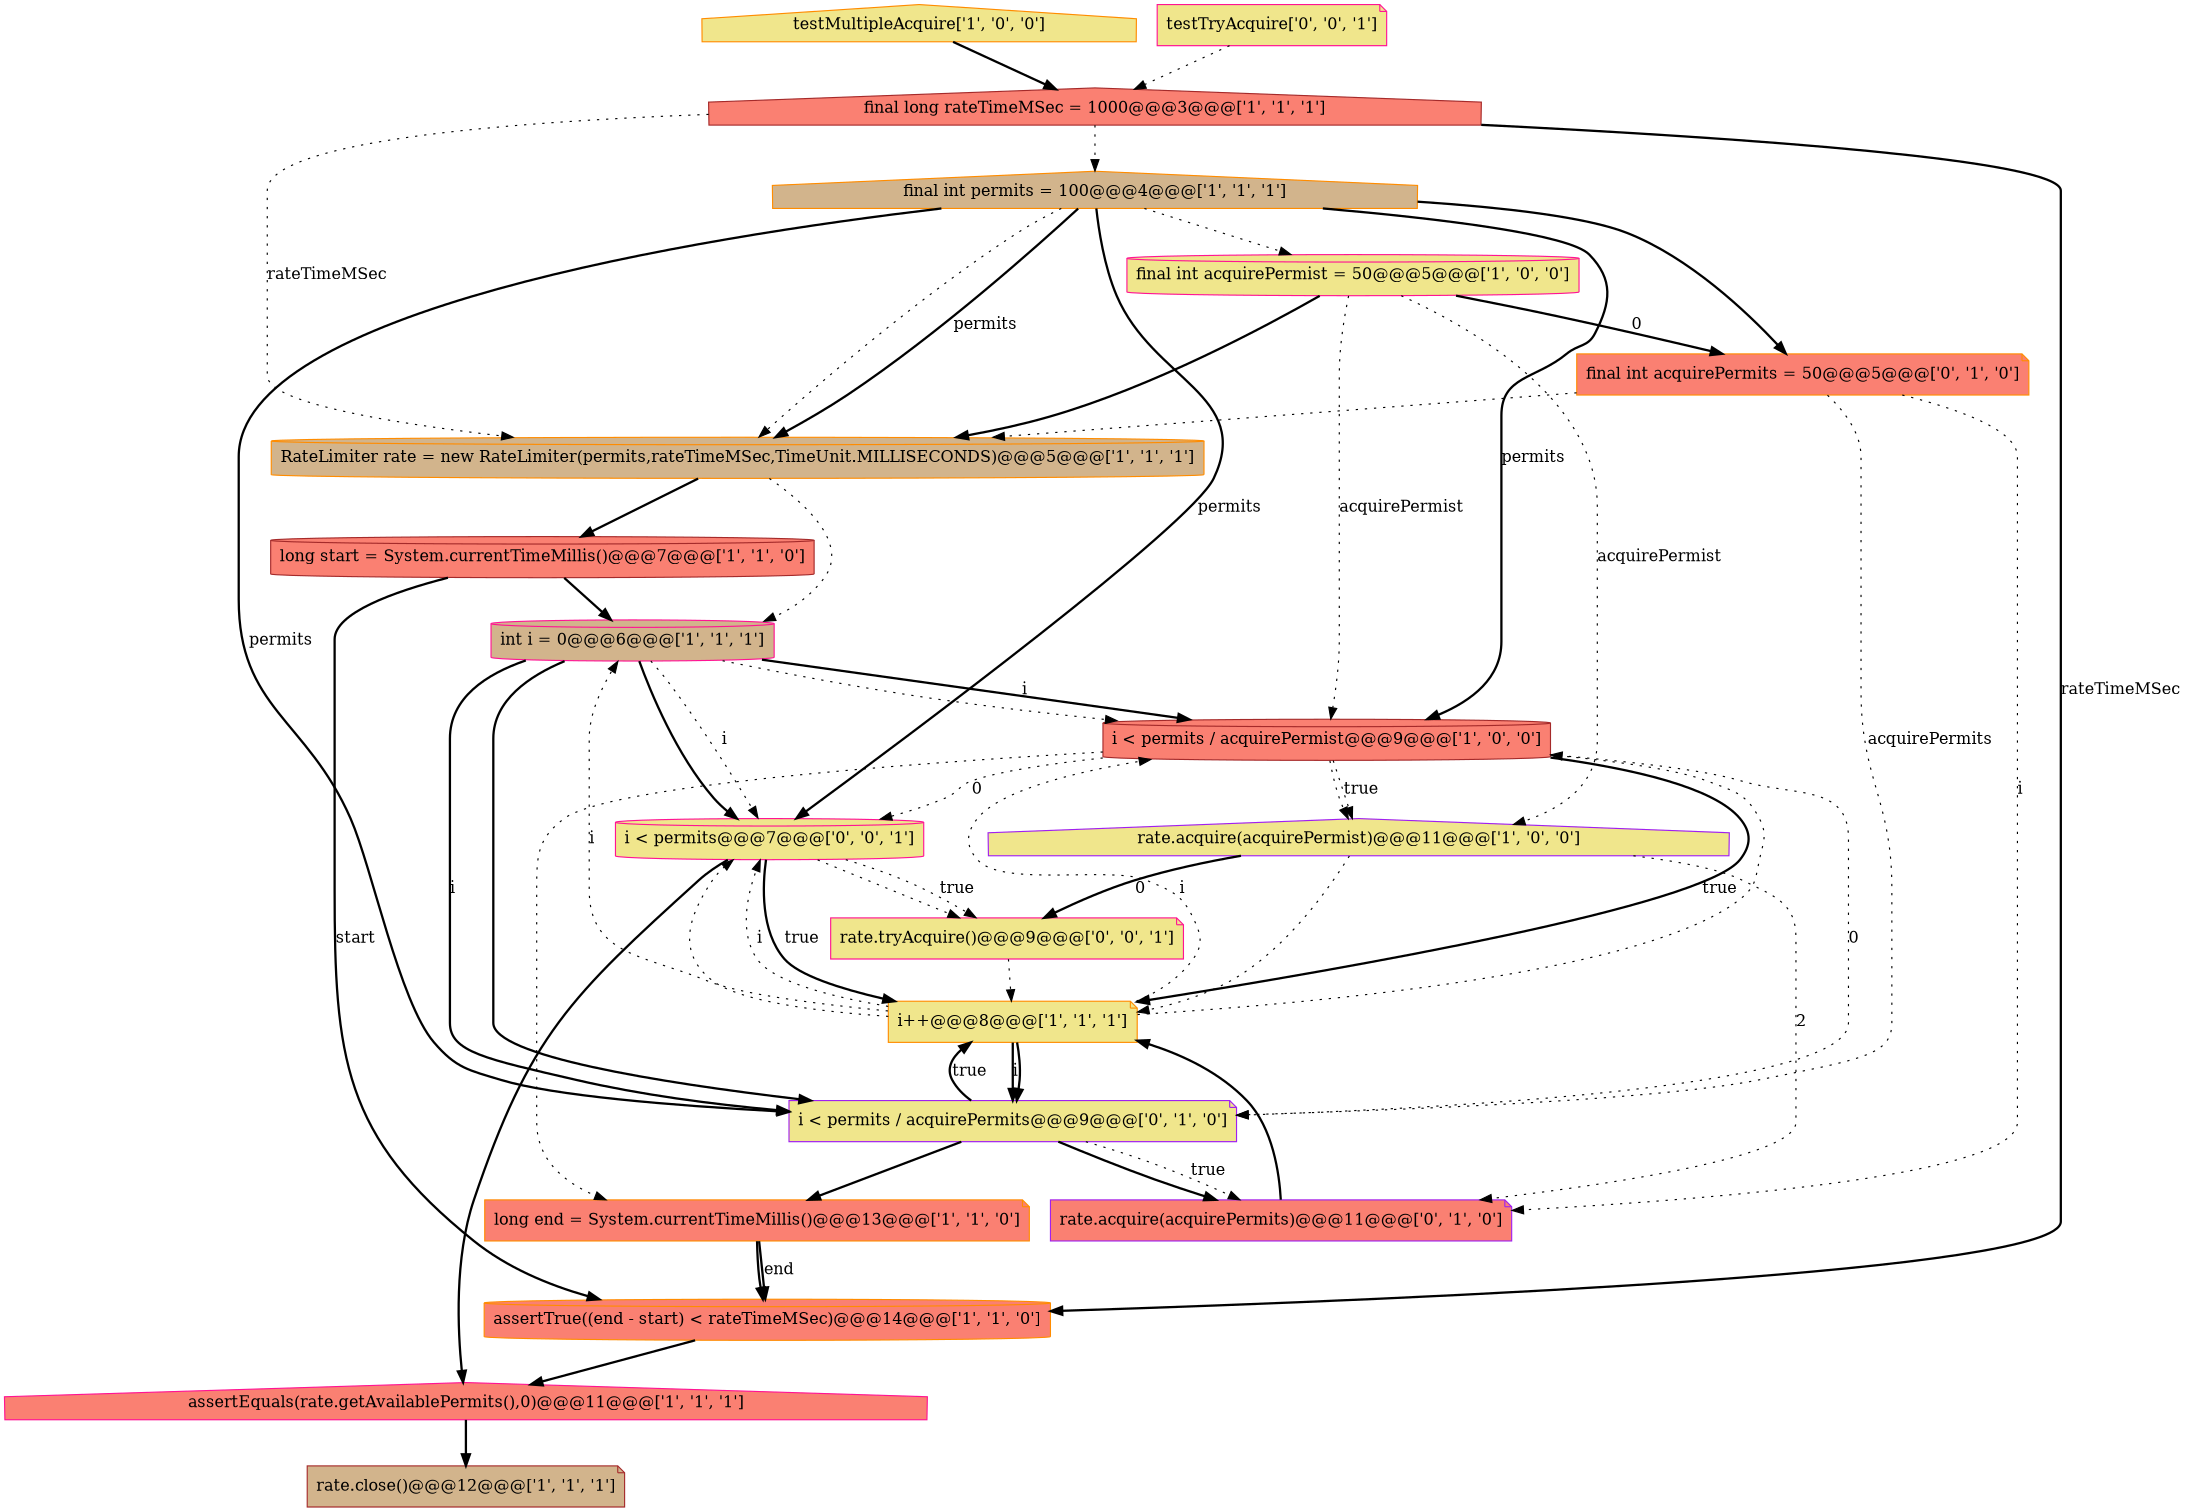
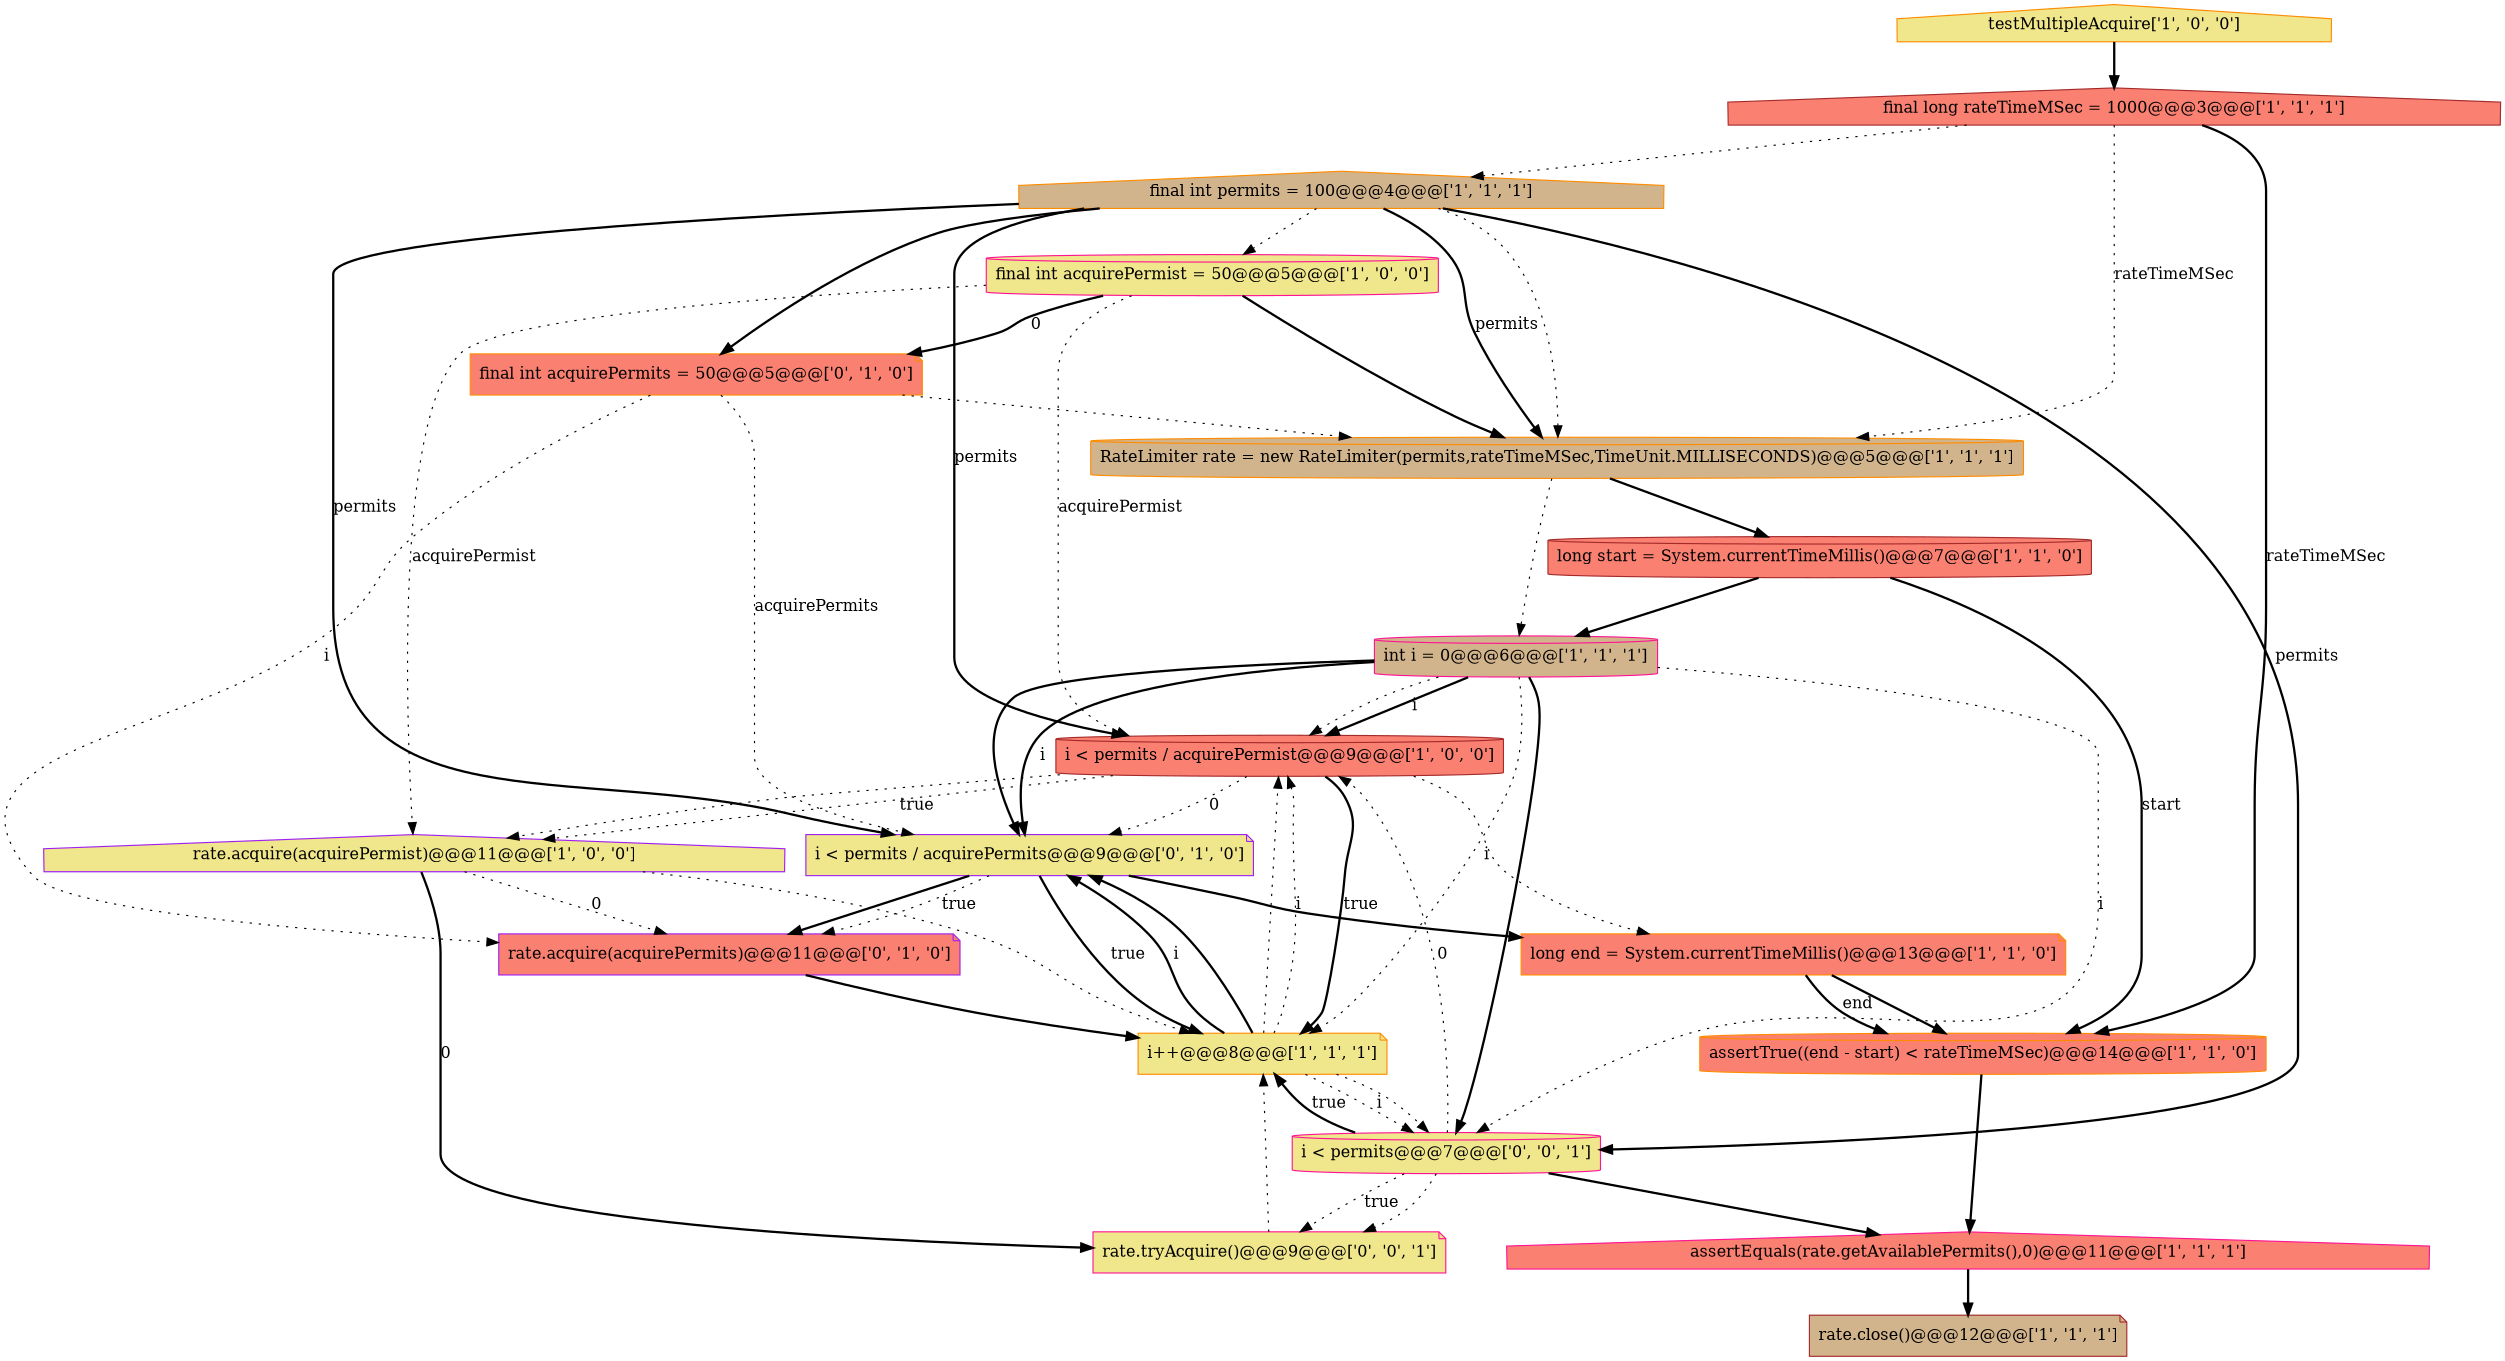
(1272, 25) -> none
(993, 775) -> (1431, 947)
(614, 943) -> (1460, 872)
(1802, 1022) -> (597, 905)
